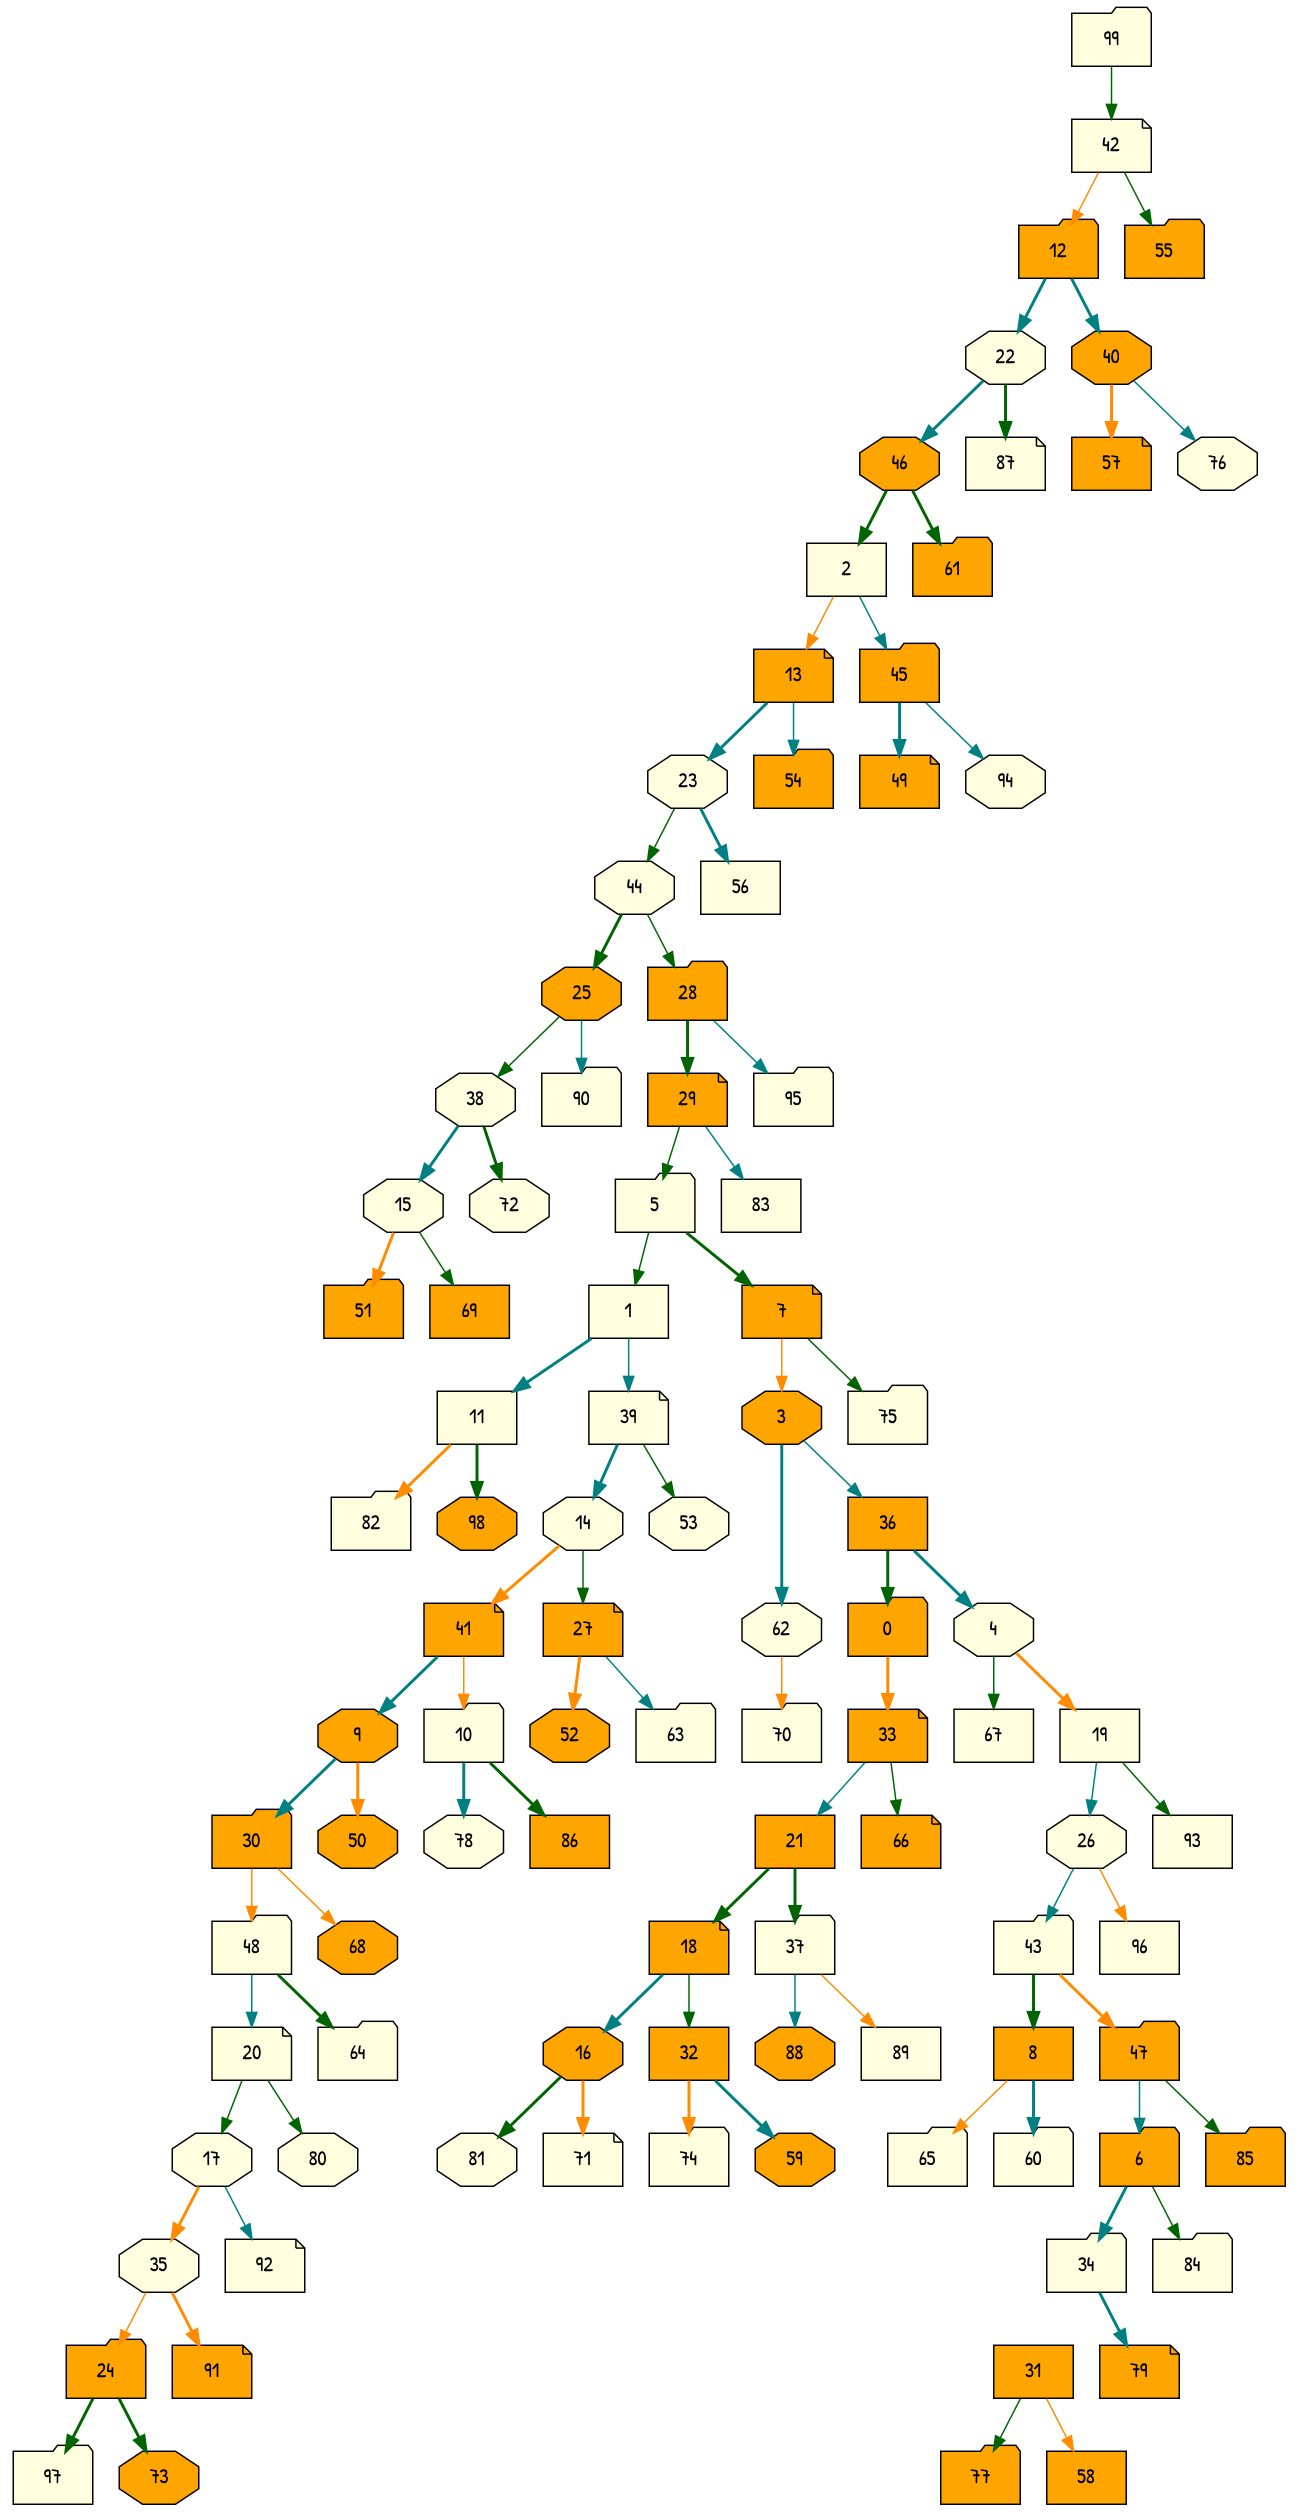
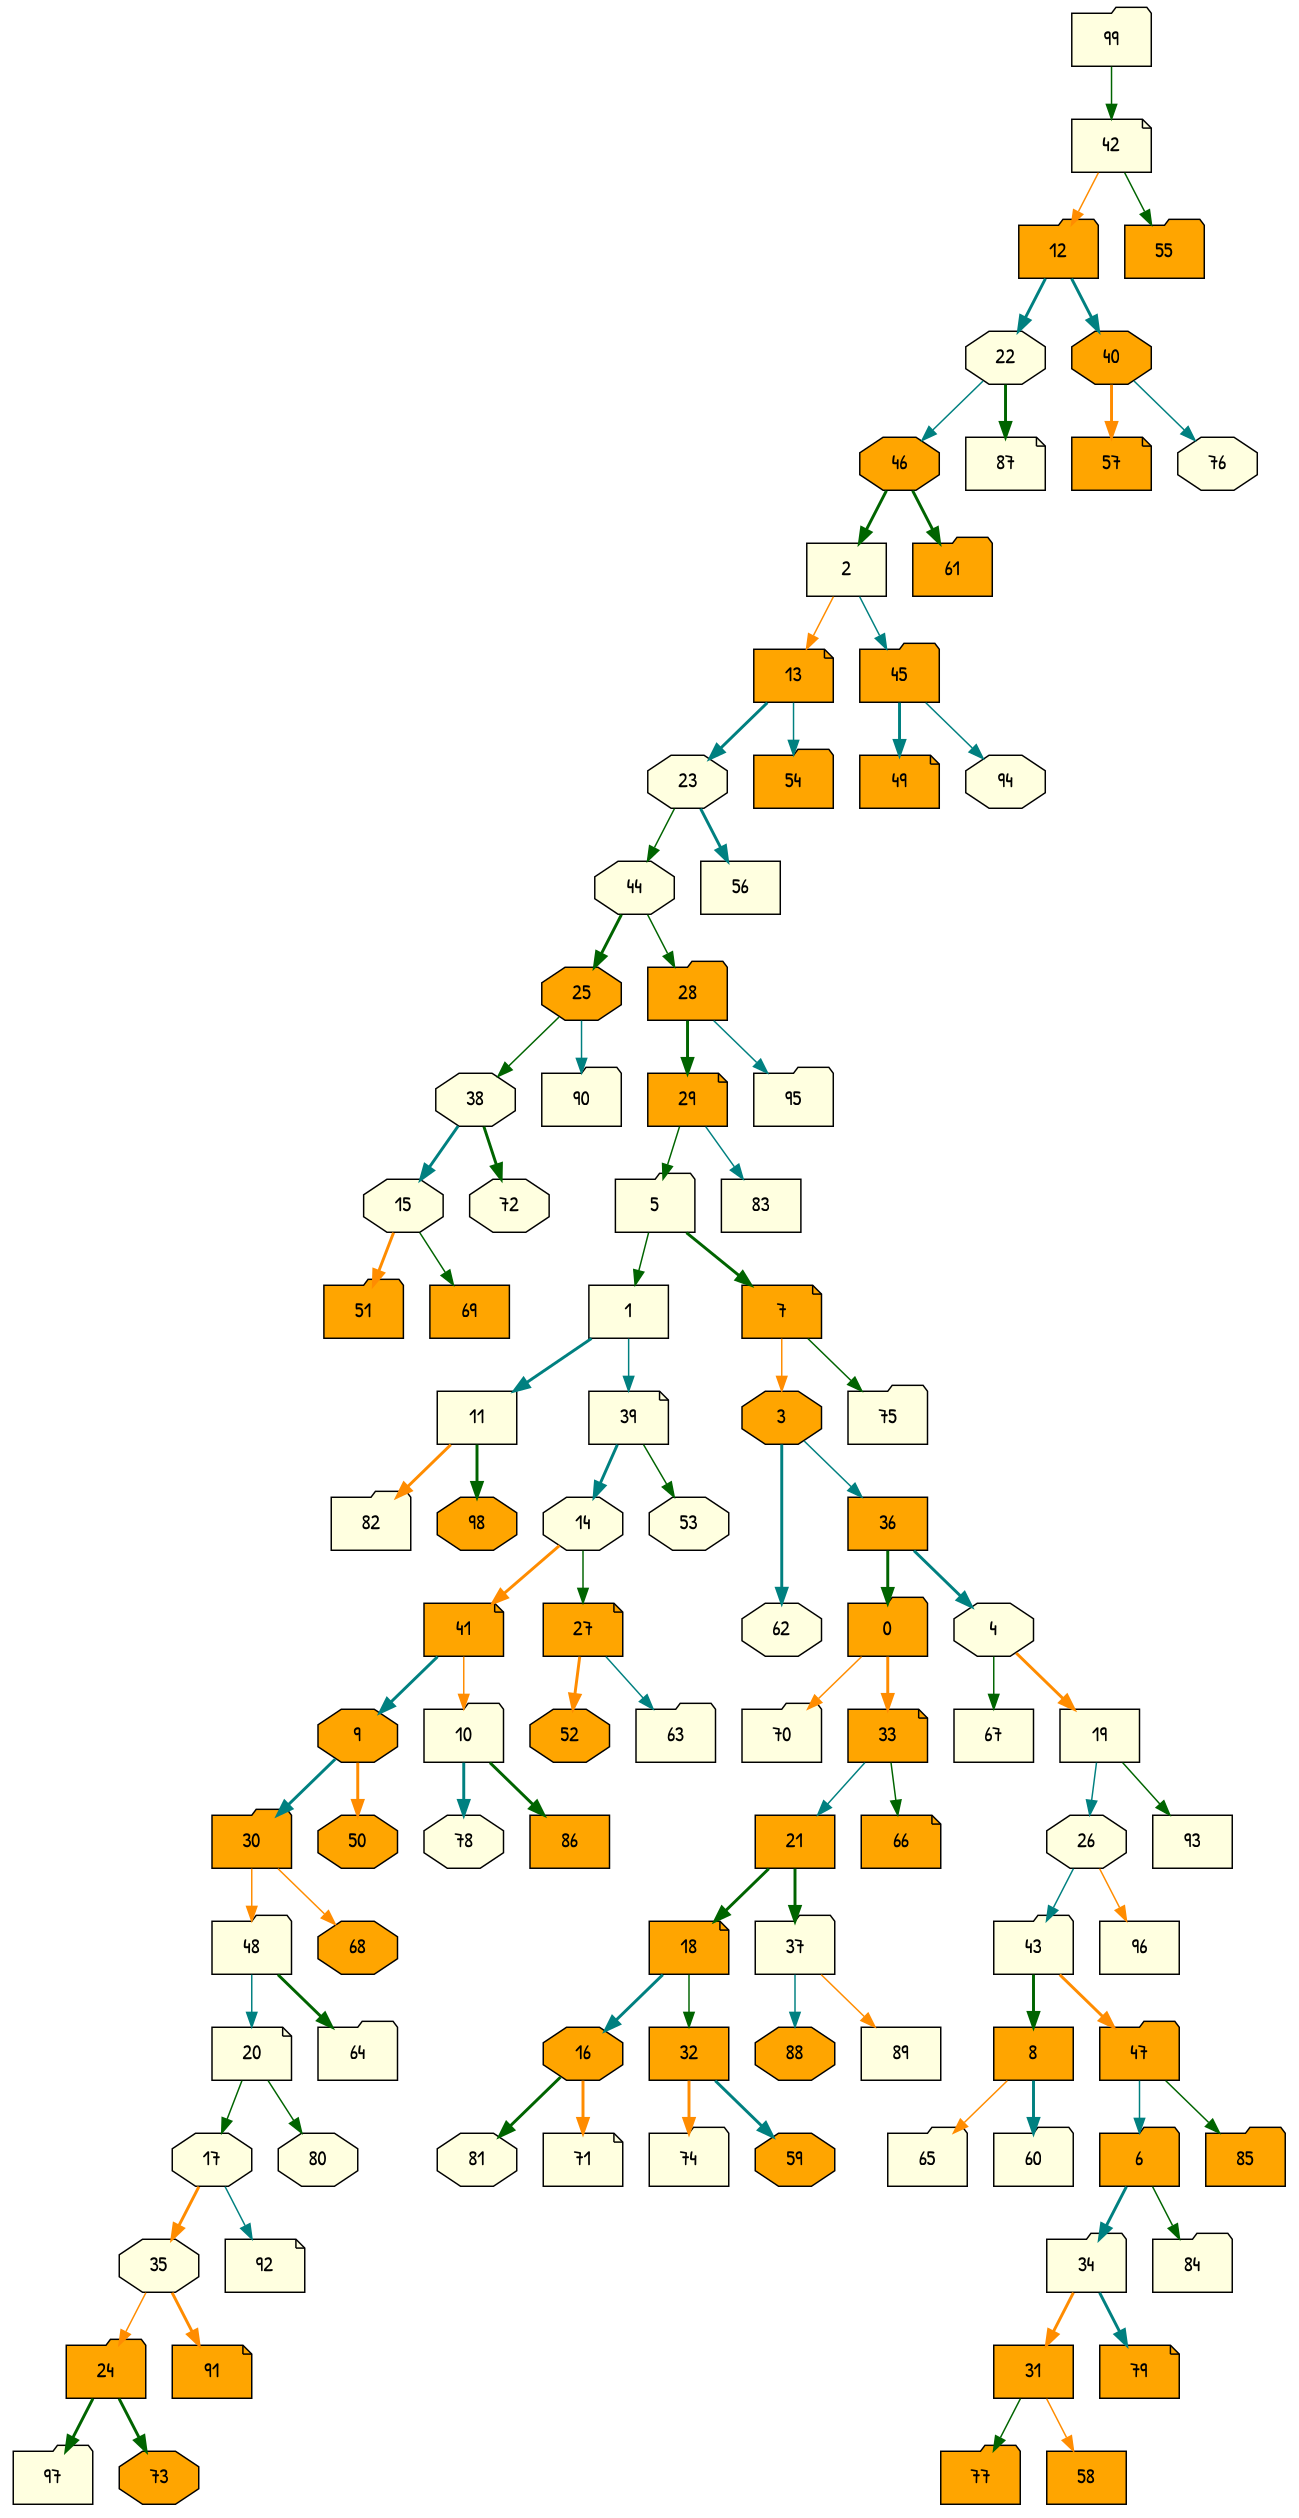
(958, 406) -> (958, 406)
(782, 1676) -> (840, 1678)
none -> (1063, 2312)
